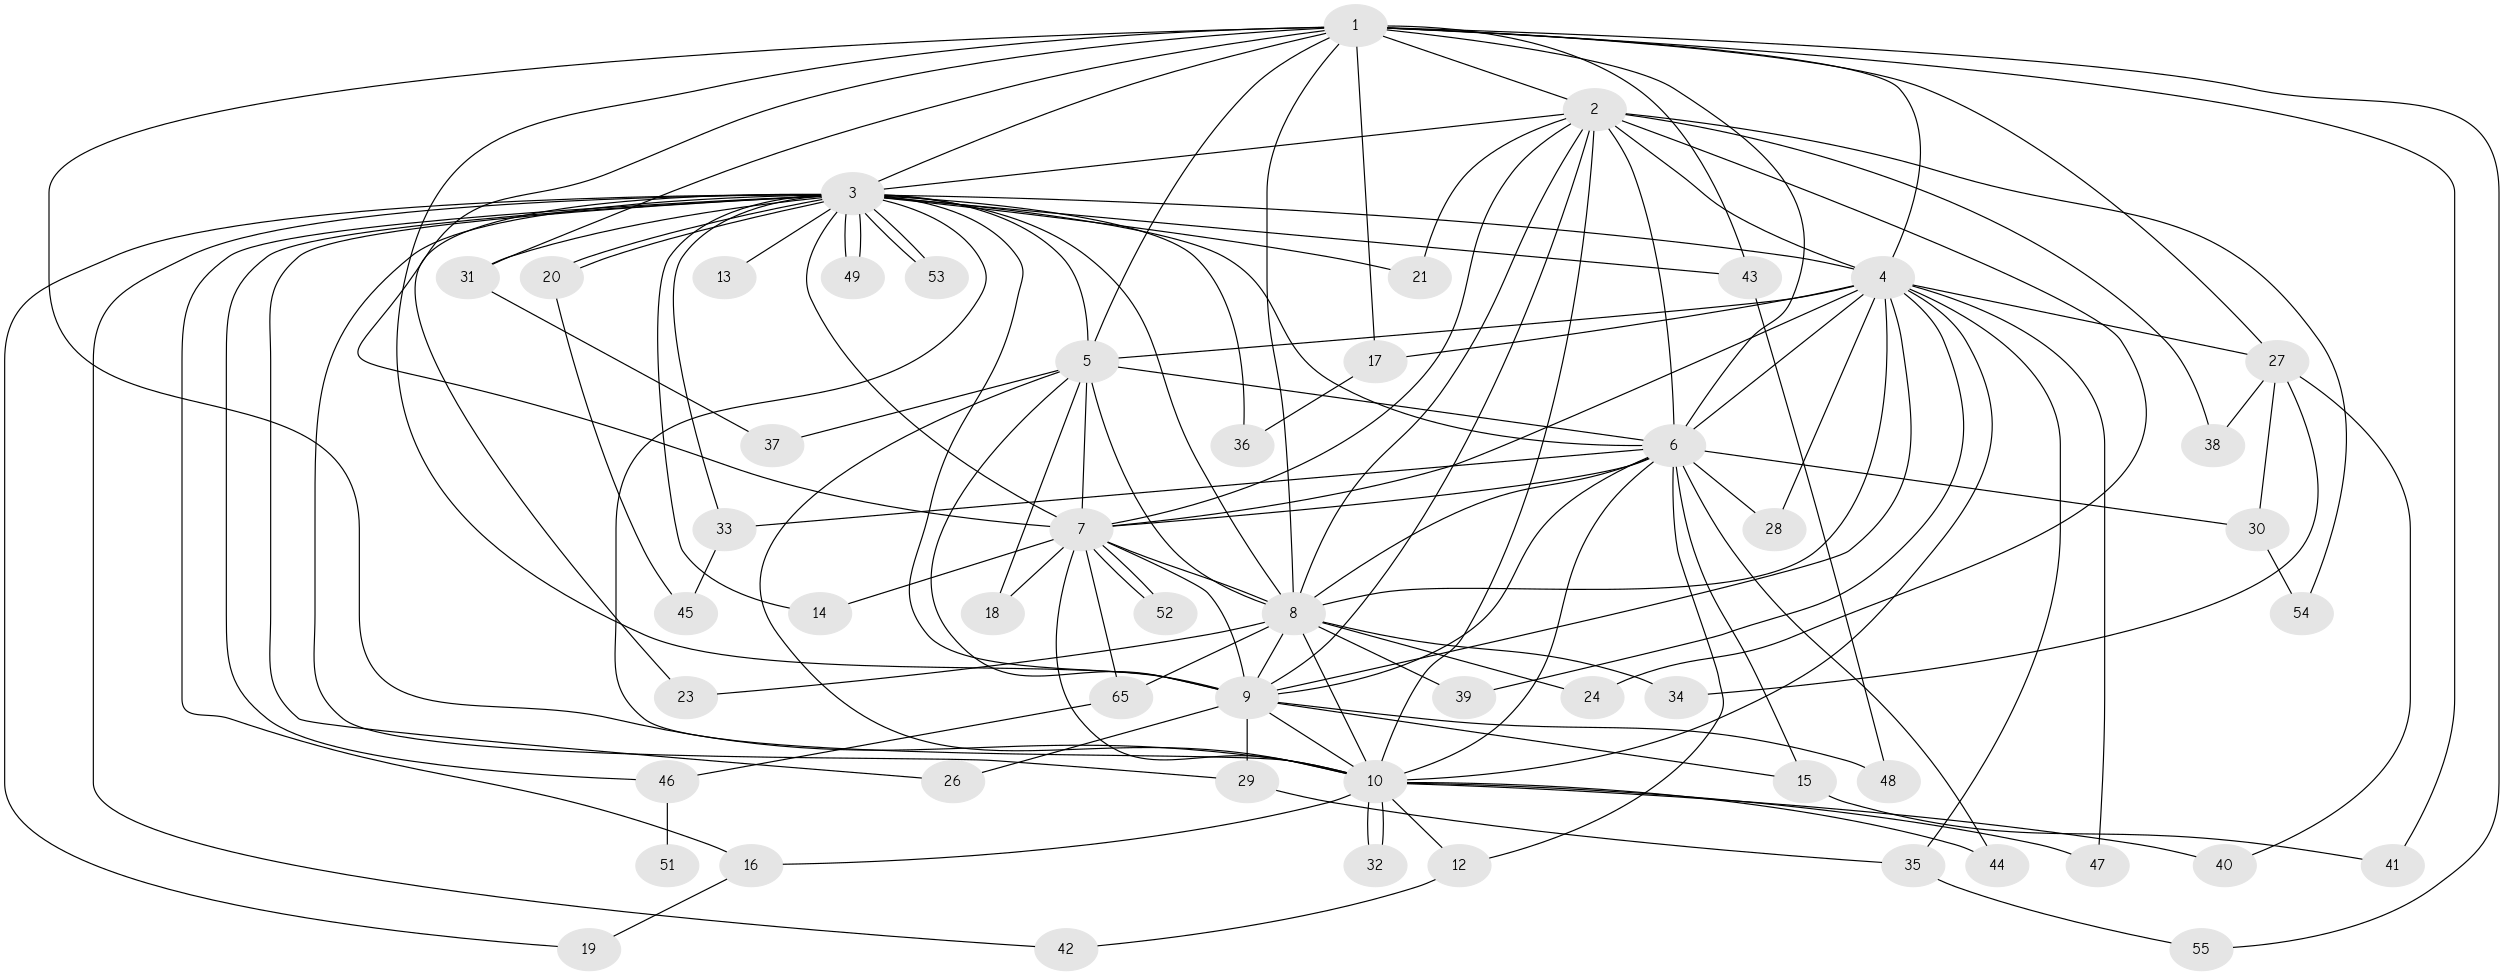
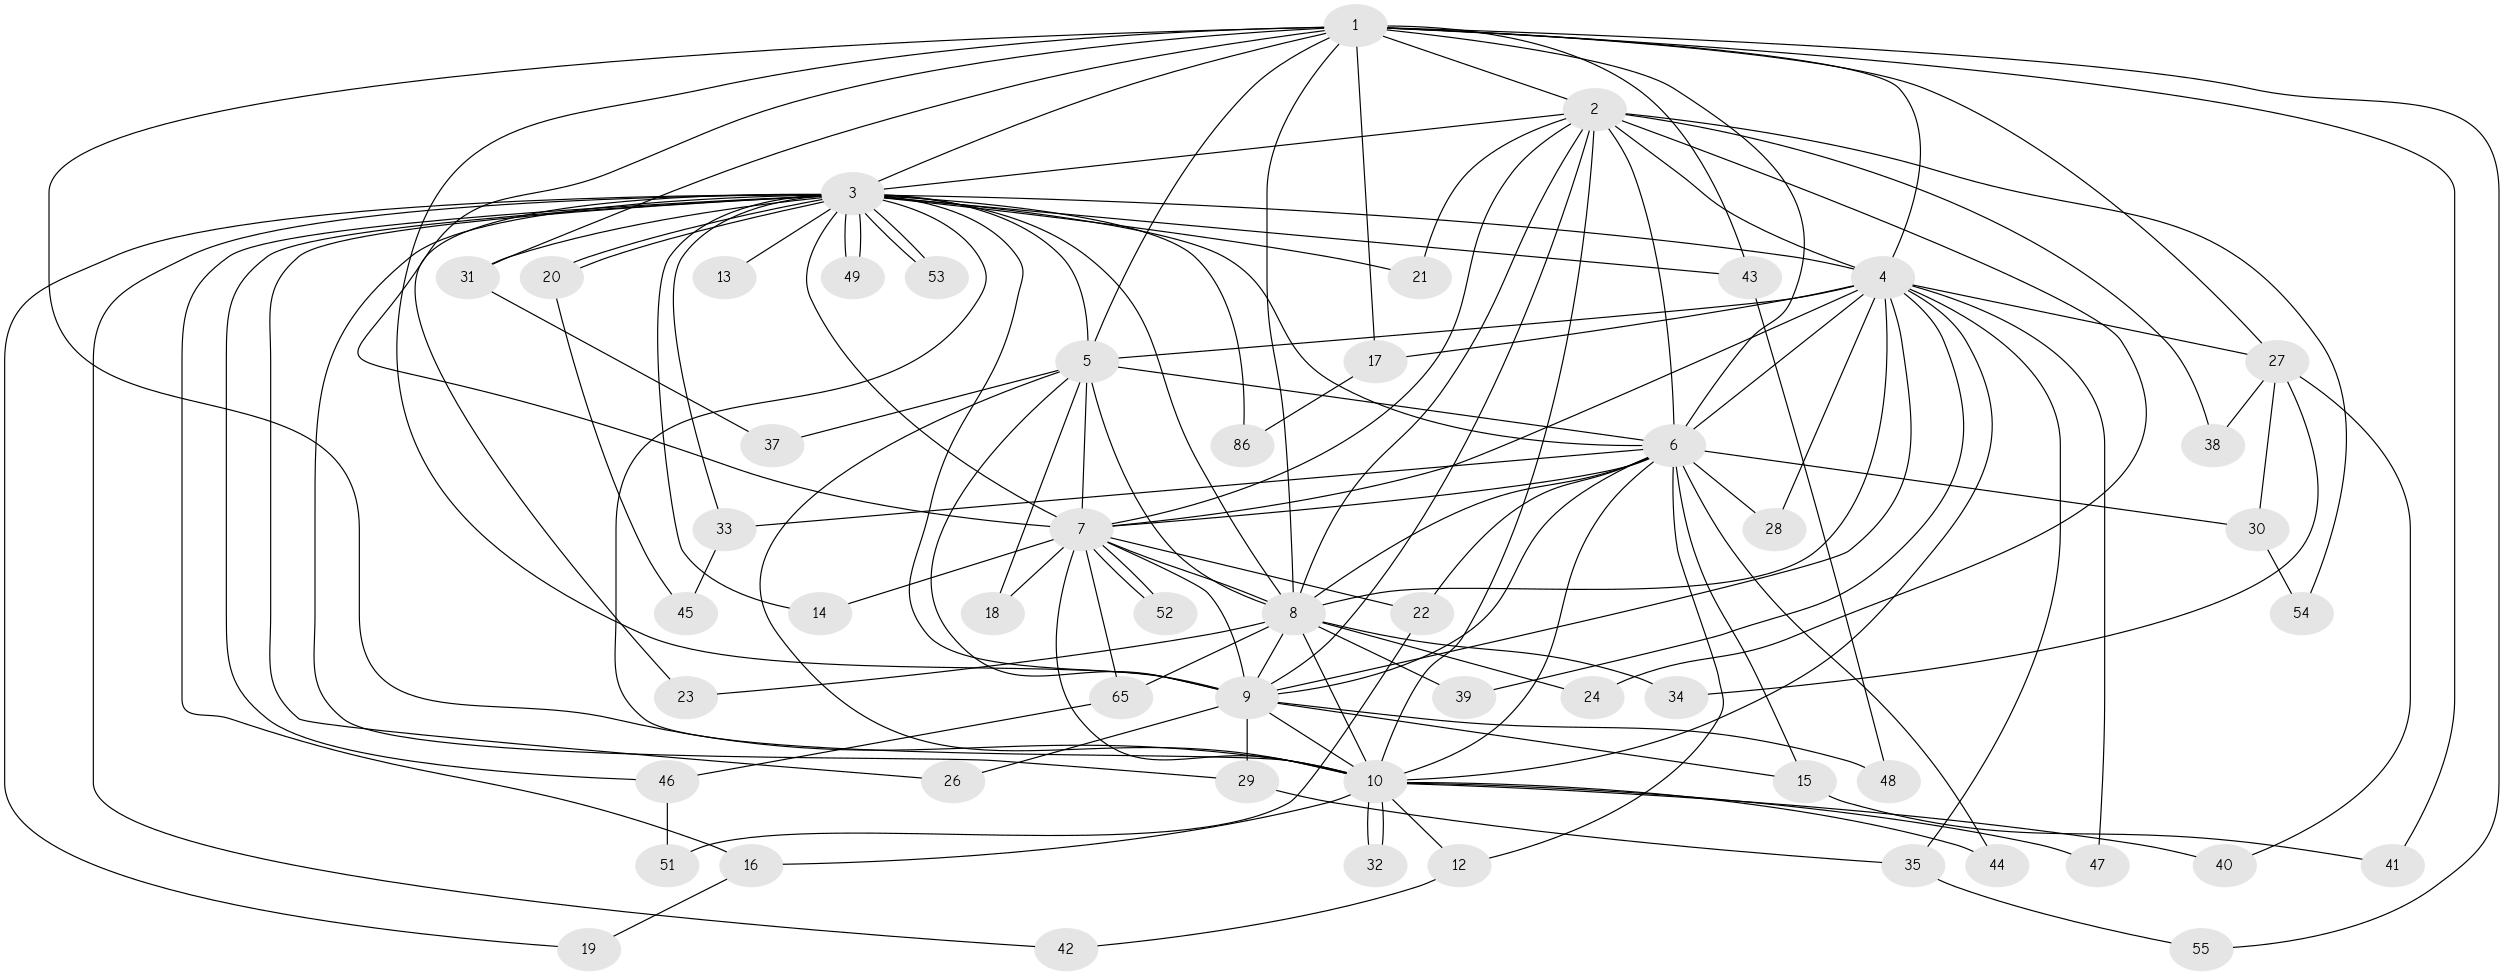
(1242, 446) -> (1242, 446)
none -> (1422, 614)
